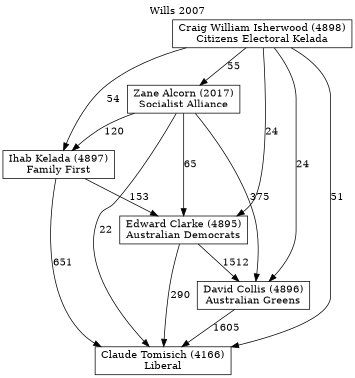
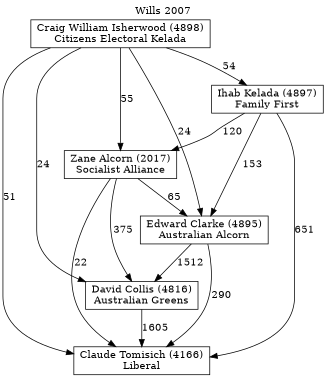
(104, 126) -> (213, 133)
(184, 230) -> (204, 230)
(253, 295) -> (142, 295)
